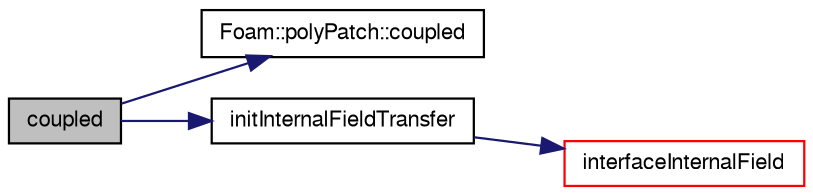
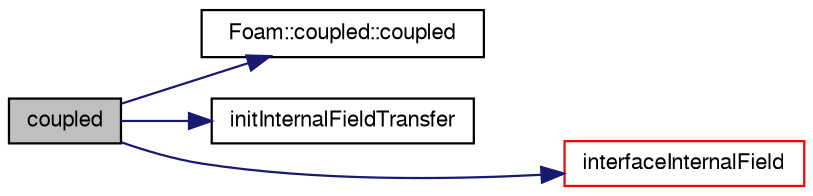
(343, 34) -> (343, 34)
(508, 142) -> (330, 176)
